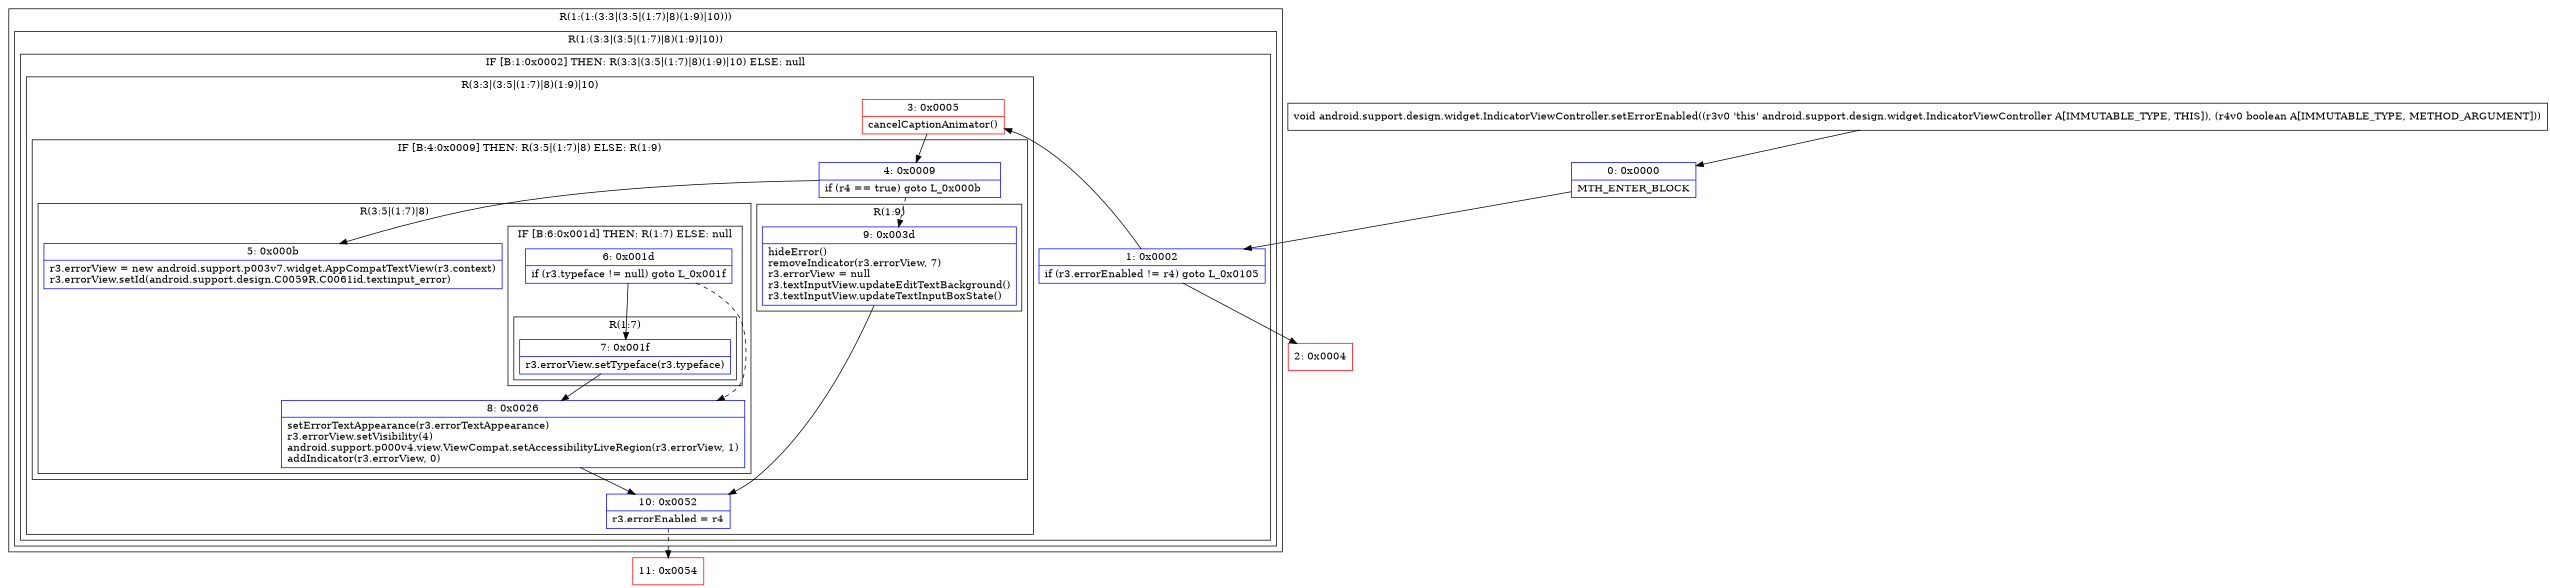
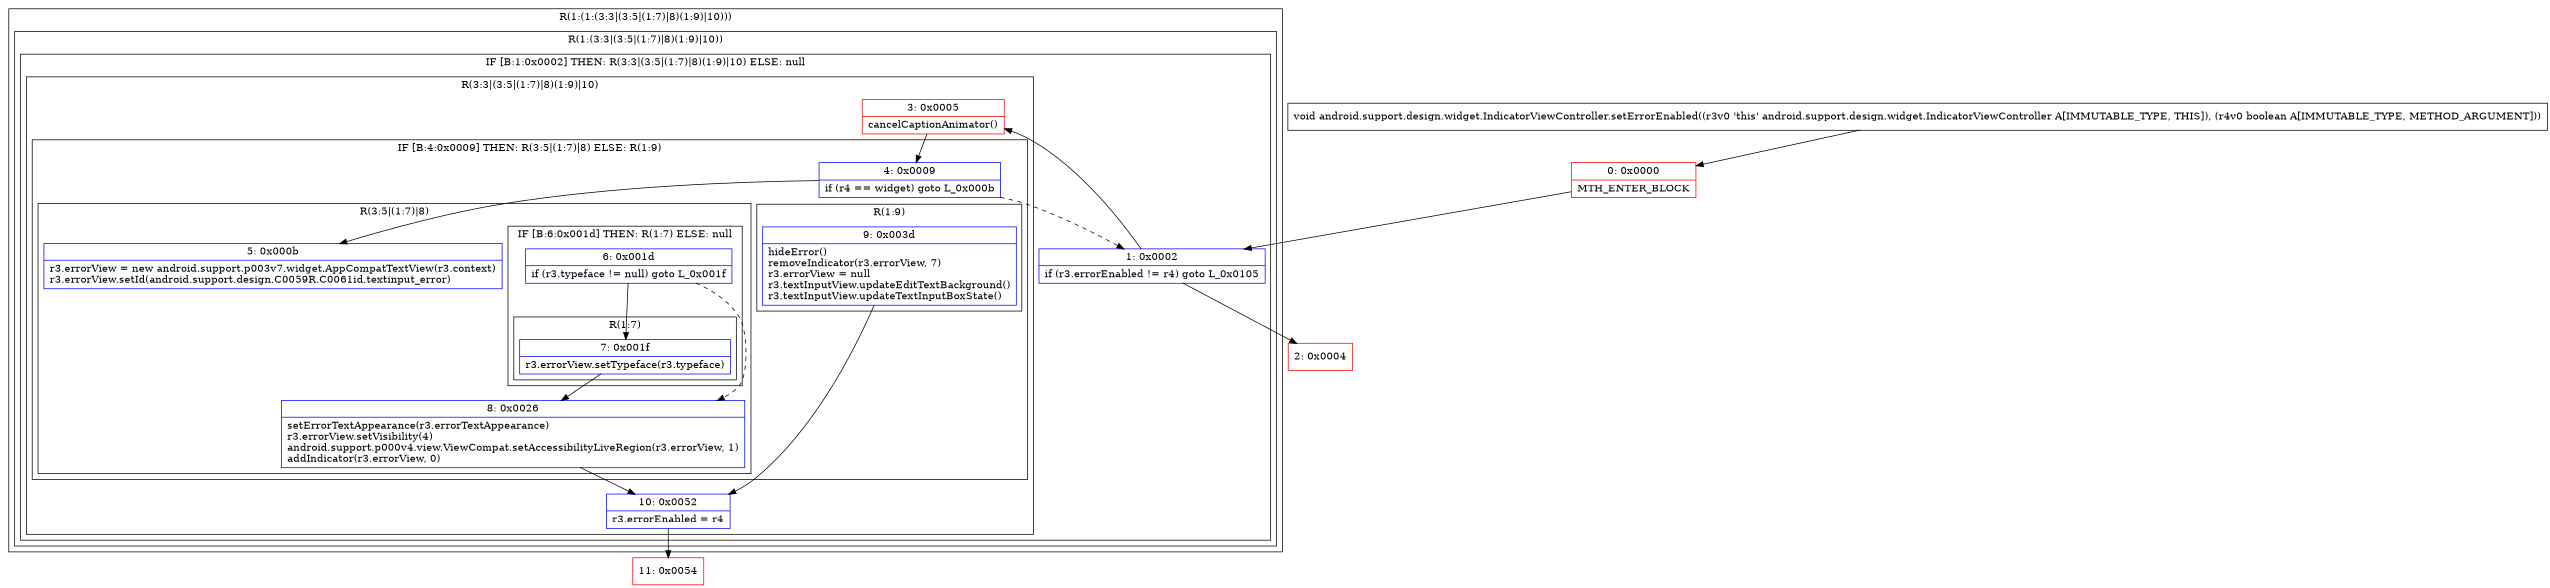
(1634, 180) -> (1634, 180)
(903, 188) -> (910, 188)
(903, 209) -> (1061, 217)
(668, 539) -> (668, 539)
